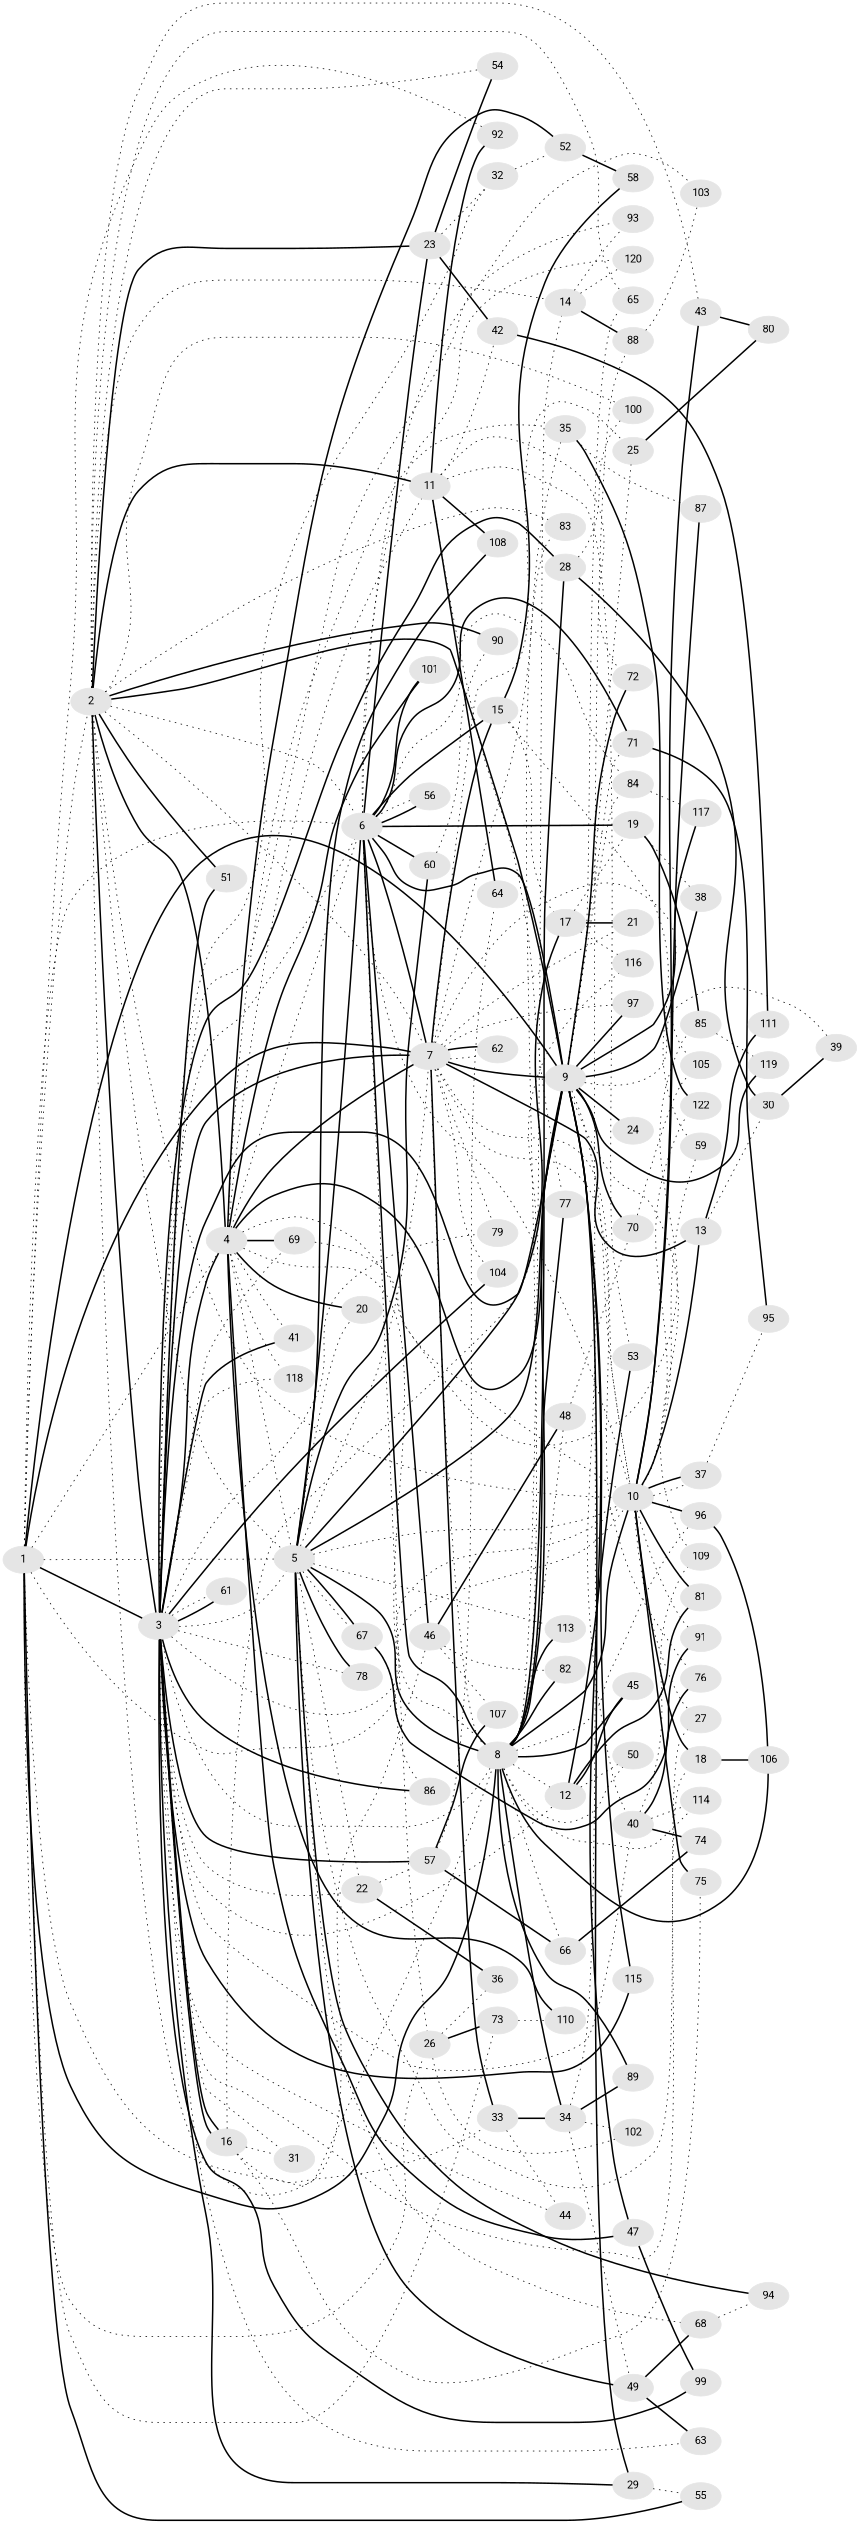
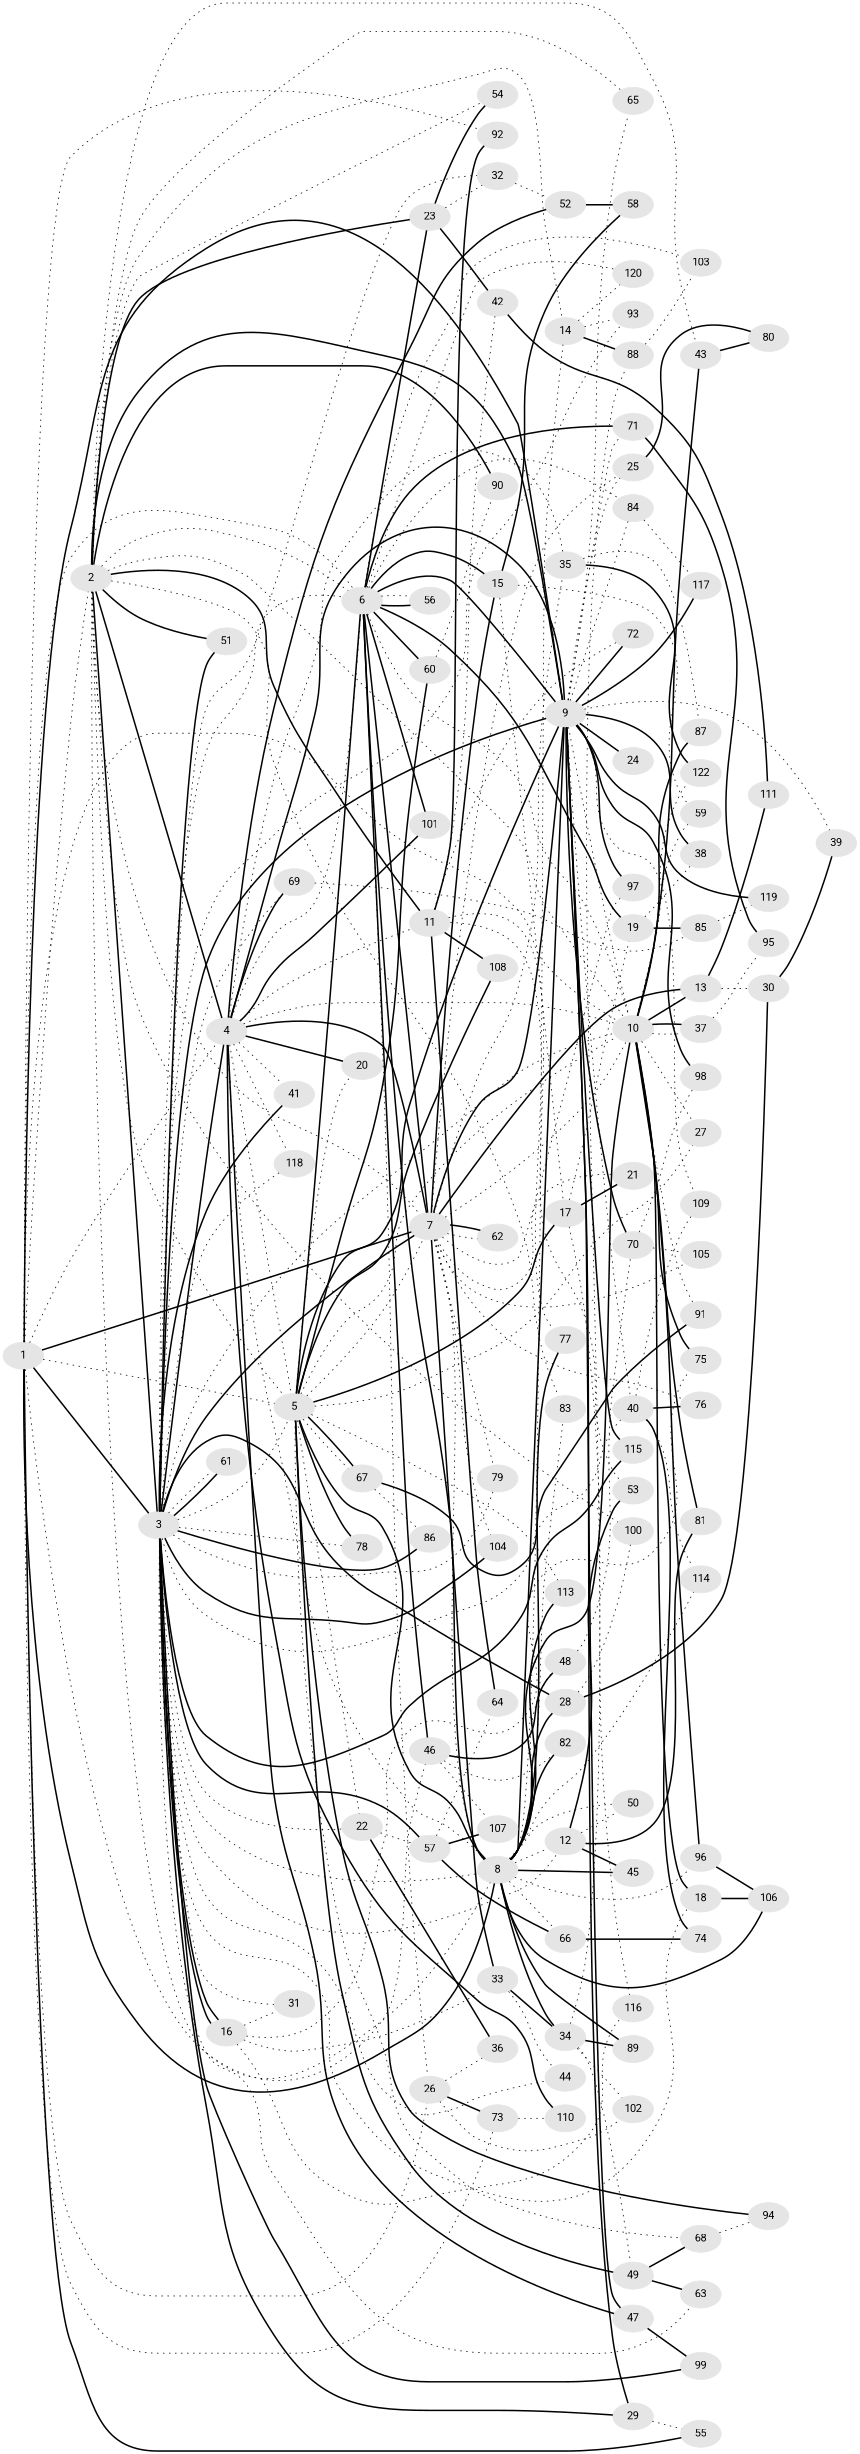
none -> (701, 1077)
